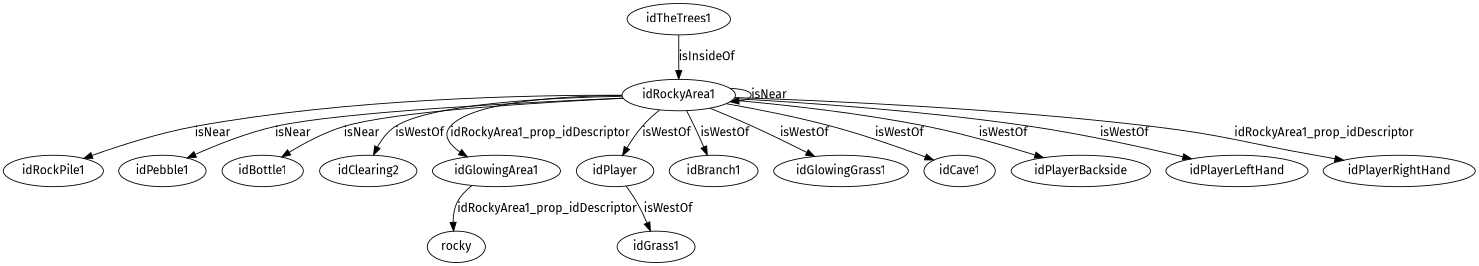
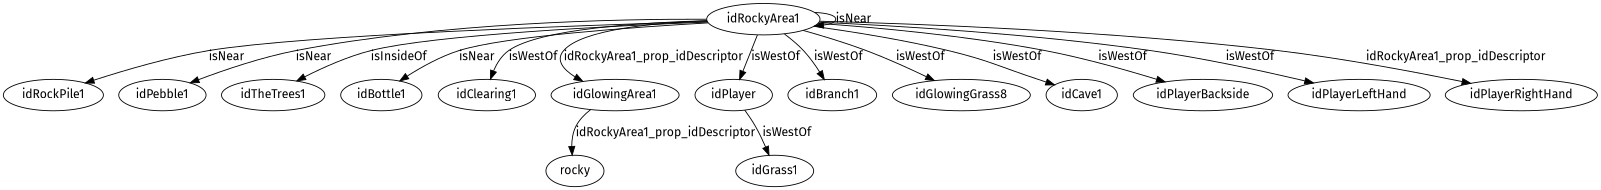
(679, 53) -> (483, 35)
(368, 171) -> (487, 95)
(841, 171) -> (961, 95)
